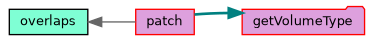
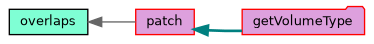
(211, 13) -> (225, 31)
